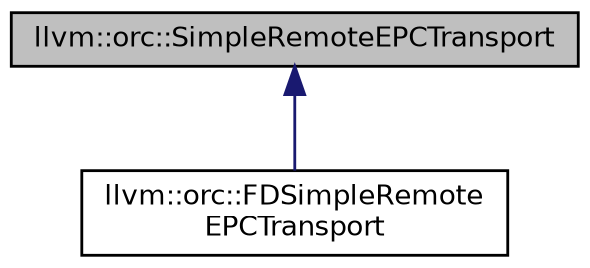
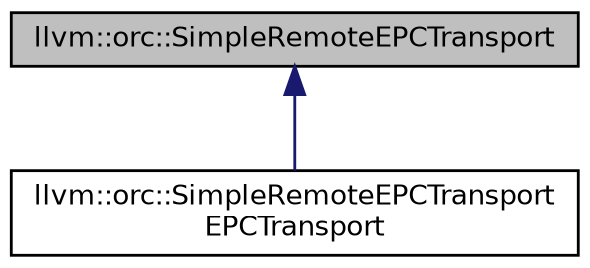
(295, 213) -> (295, 213)
